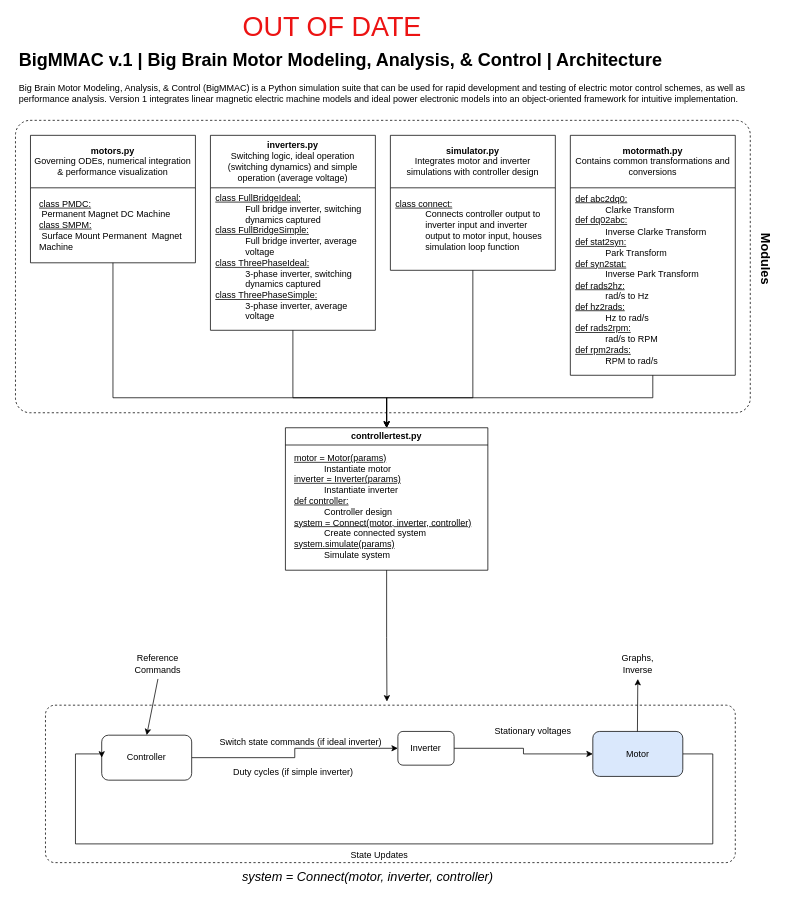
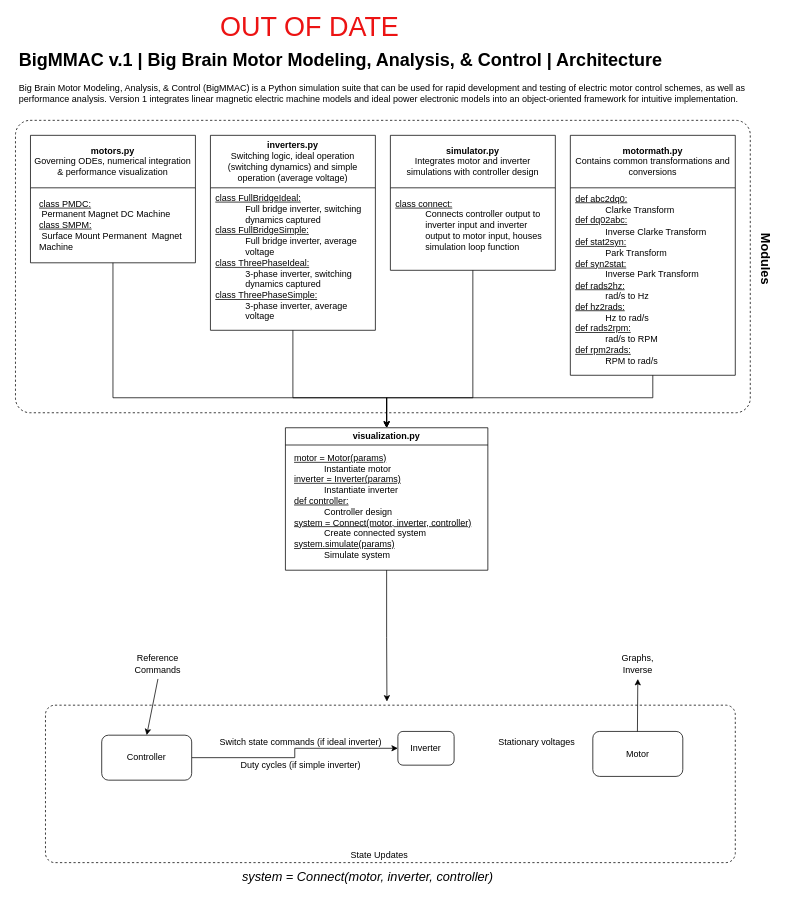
(332, 27) -> (310, 27)
(387, 437) -> (387, 437)
(533, 732) -> (537, 743)
(491, 749) -> none
(638, 754) -> (638, 754)
(293, 773) -> (300, 765)
(713, 799) -> none
